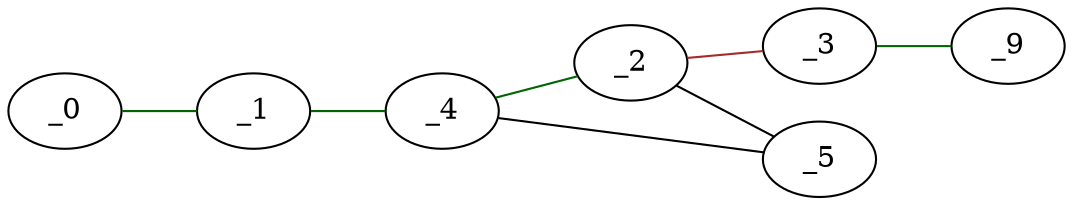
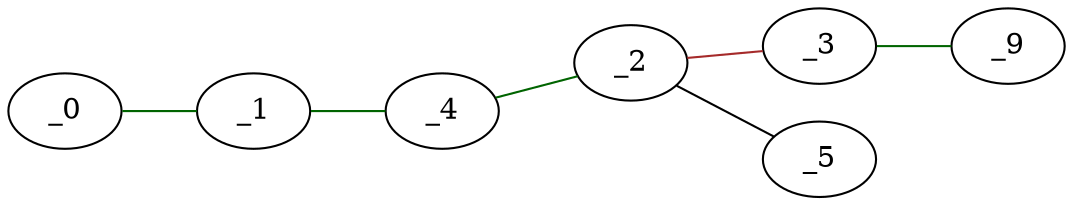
(631, 135) -> none
